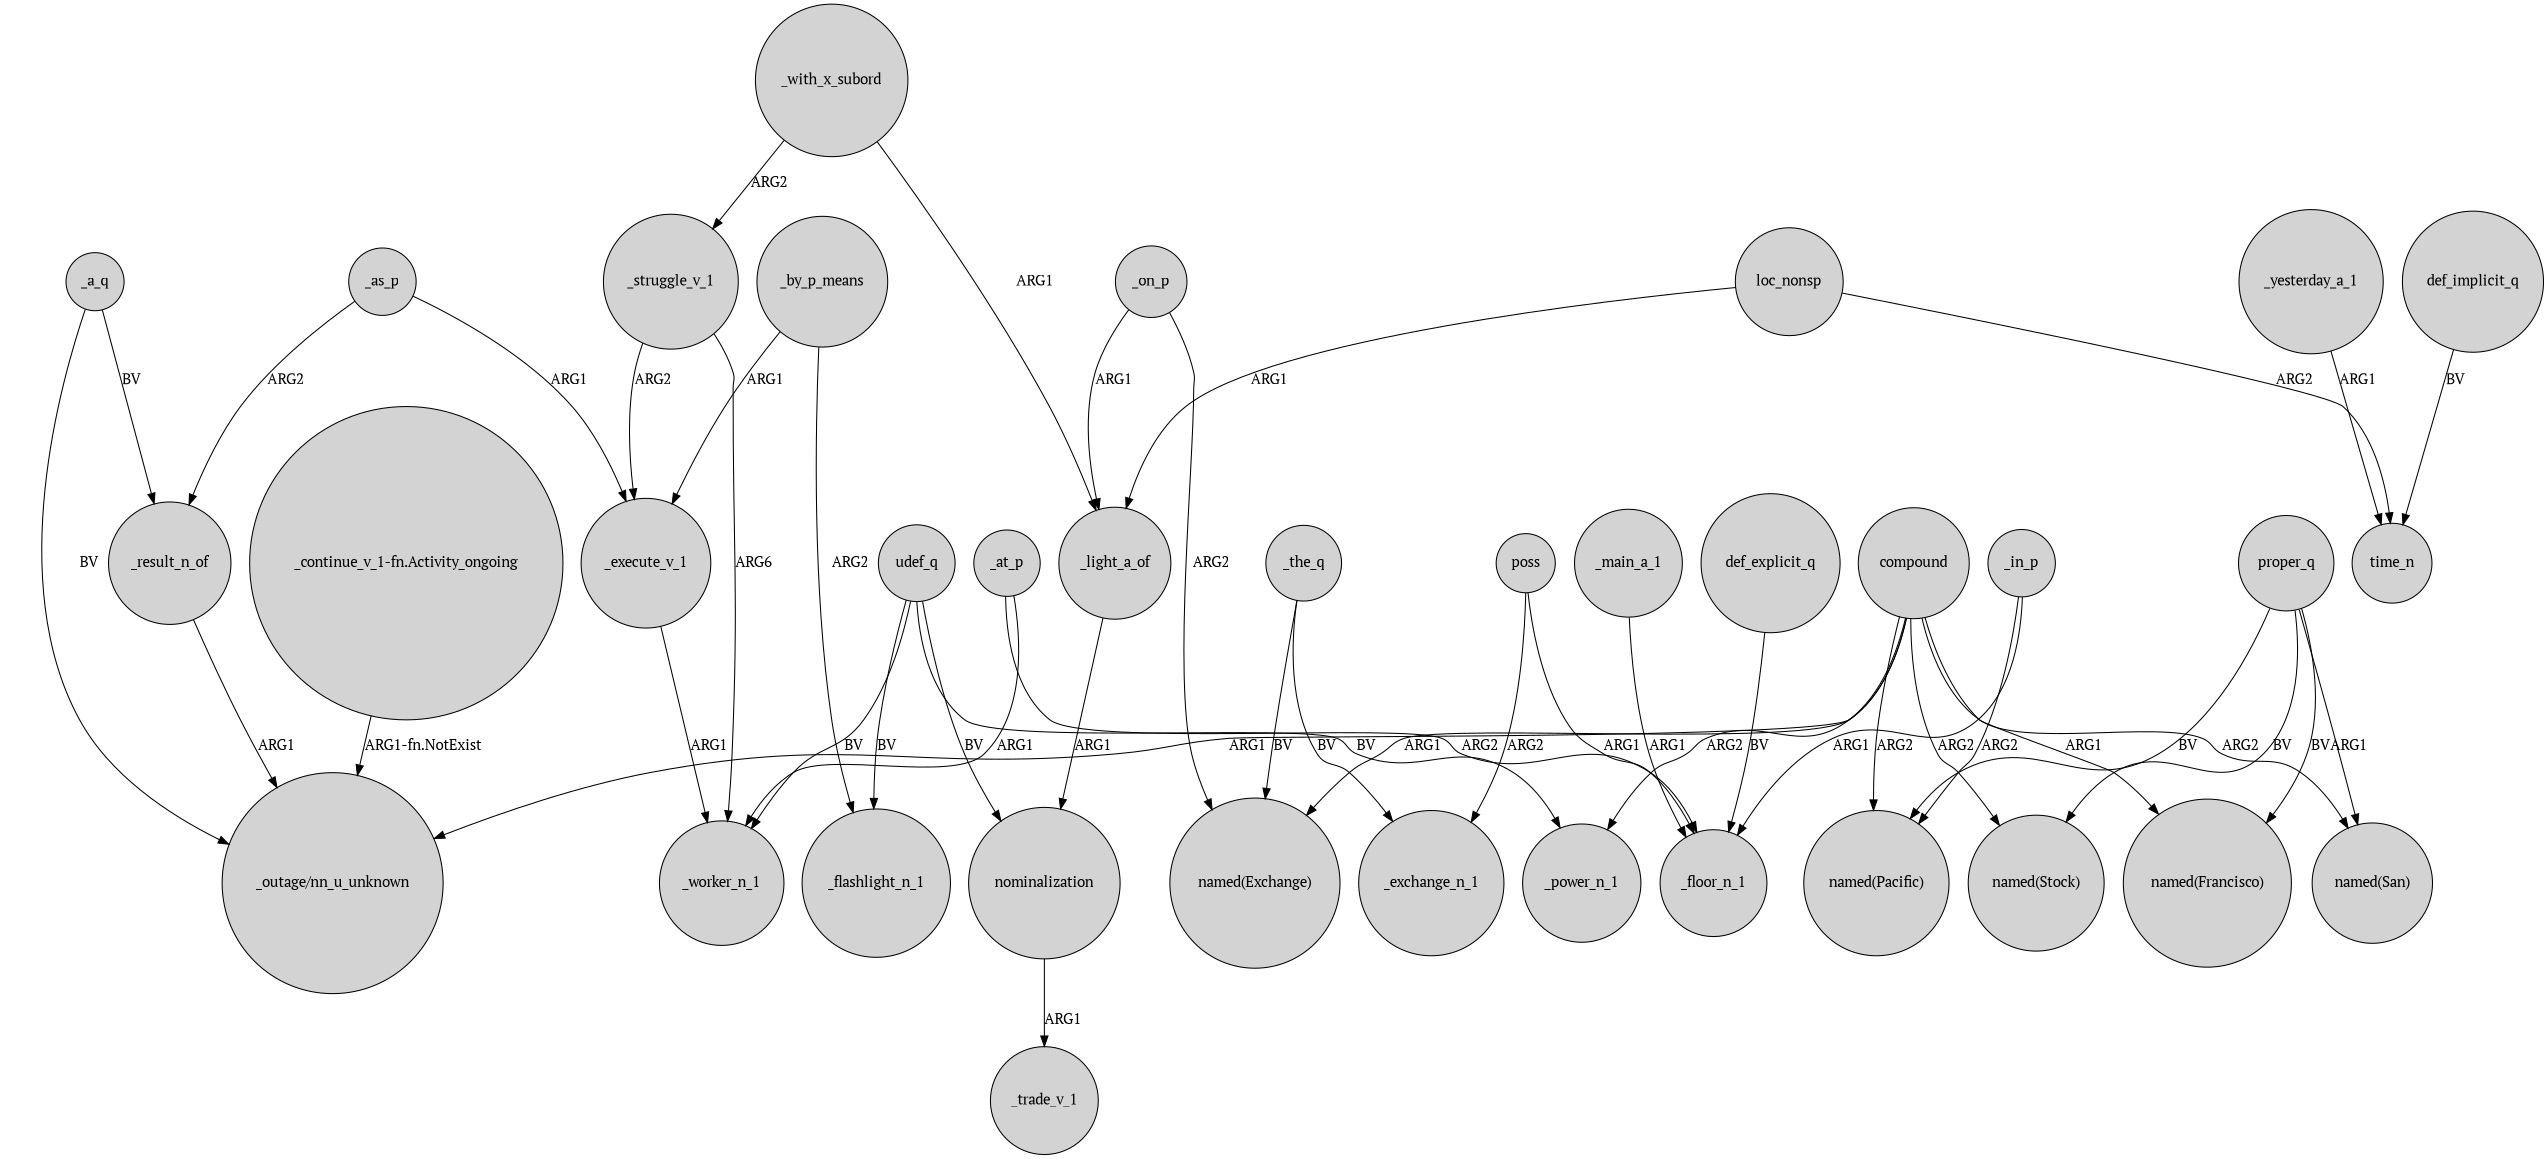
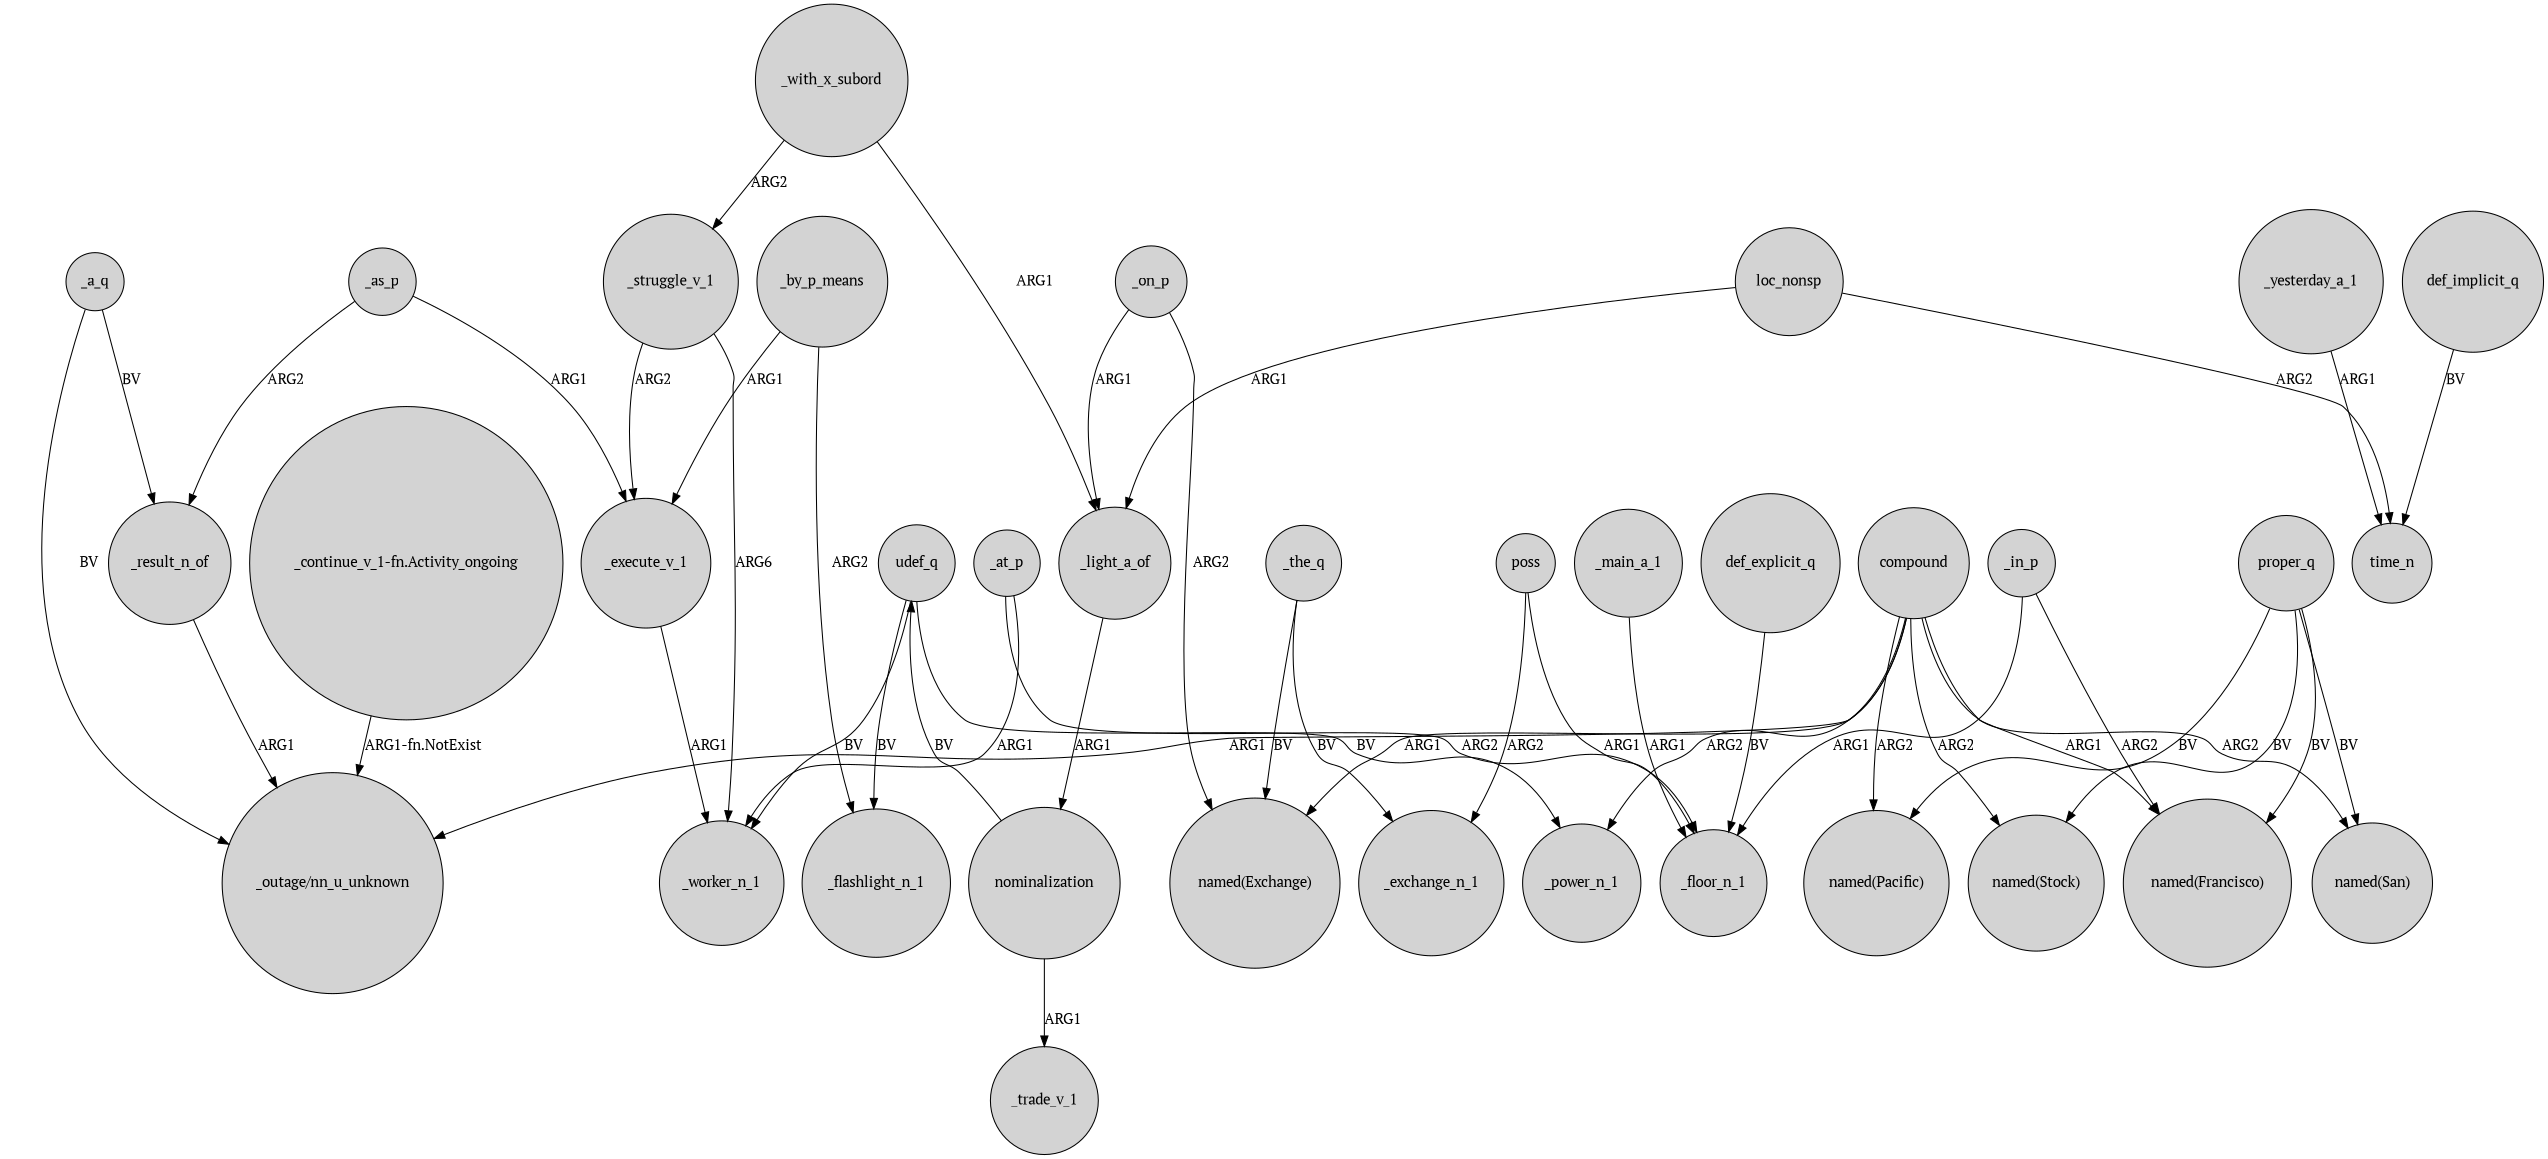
(1992, 715) -> (2091, 701)
(950, 716) -> (924, 731)
(2349, 746) -> (2349, 746)
